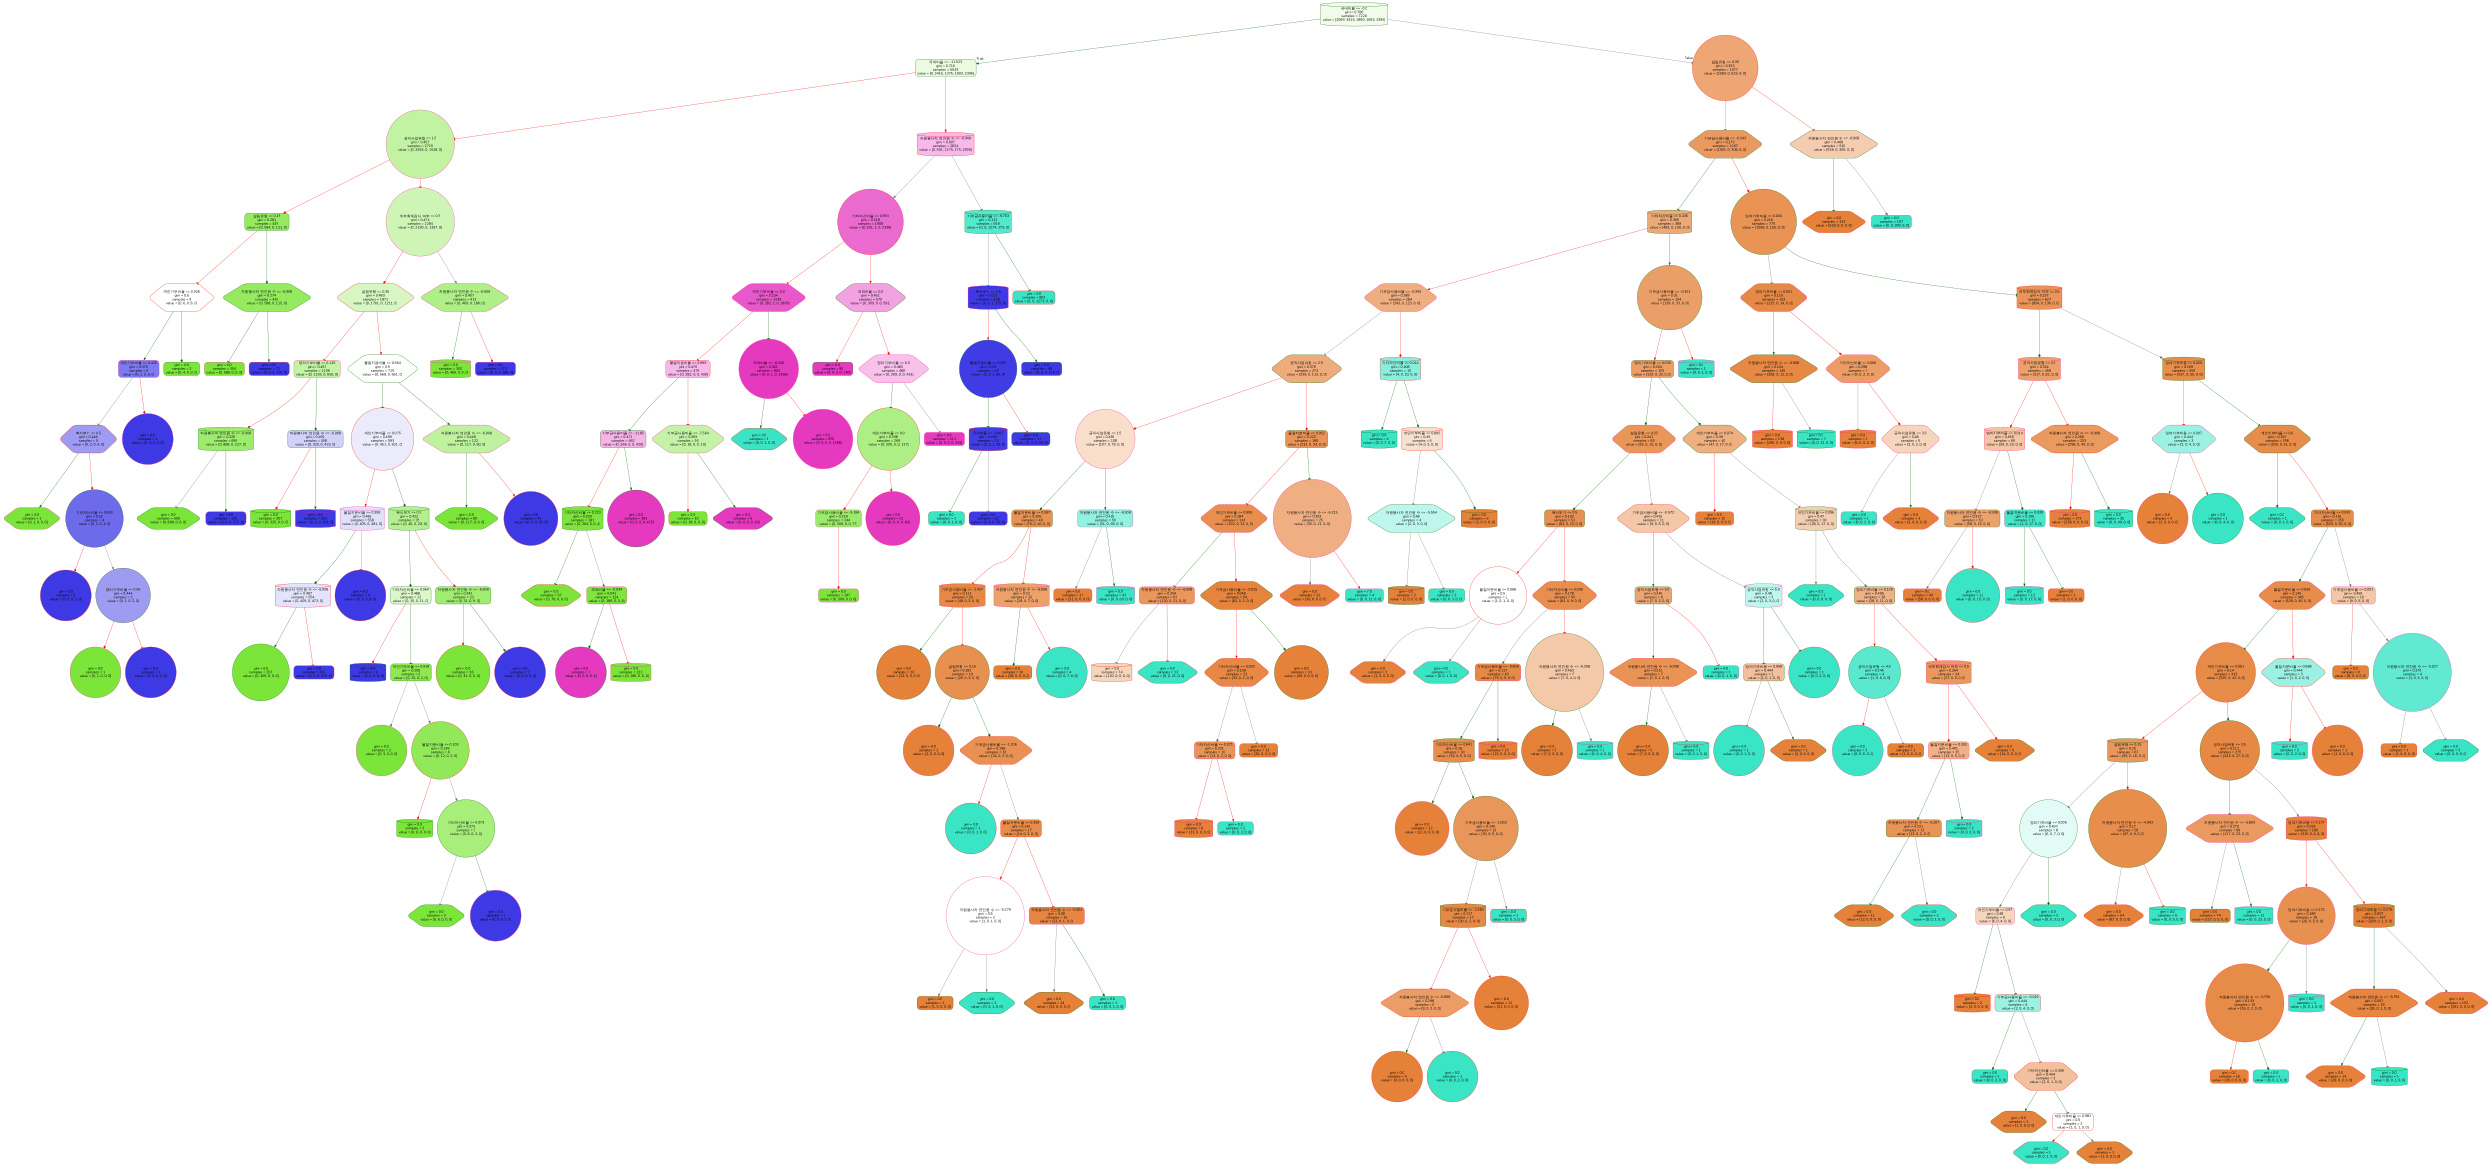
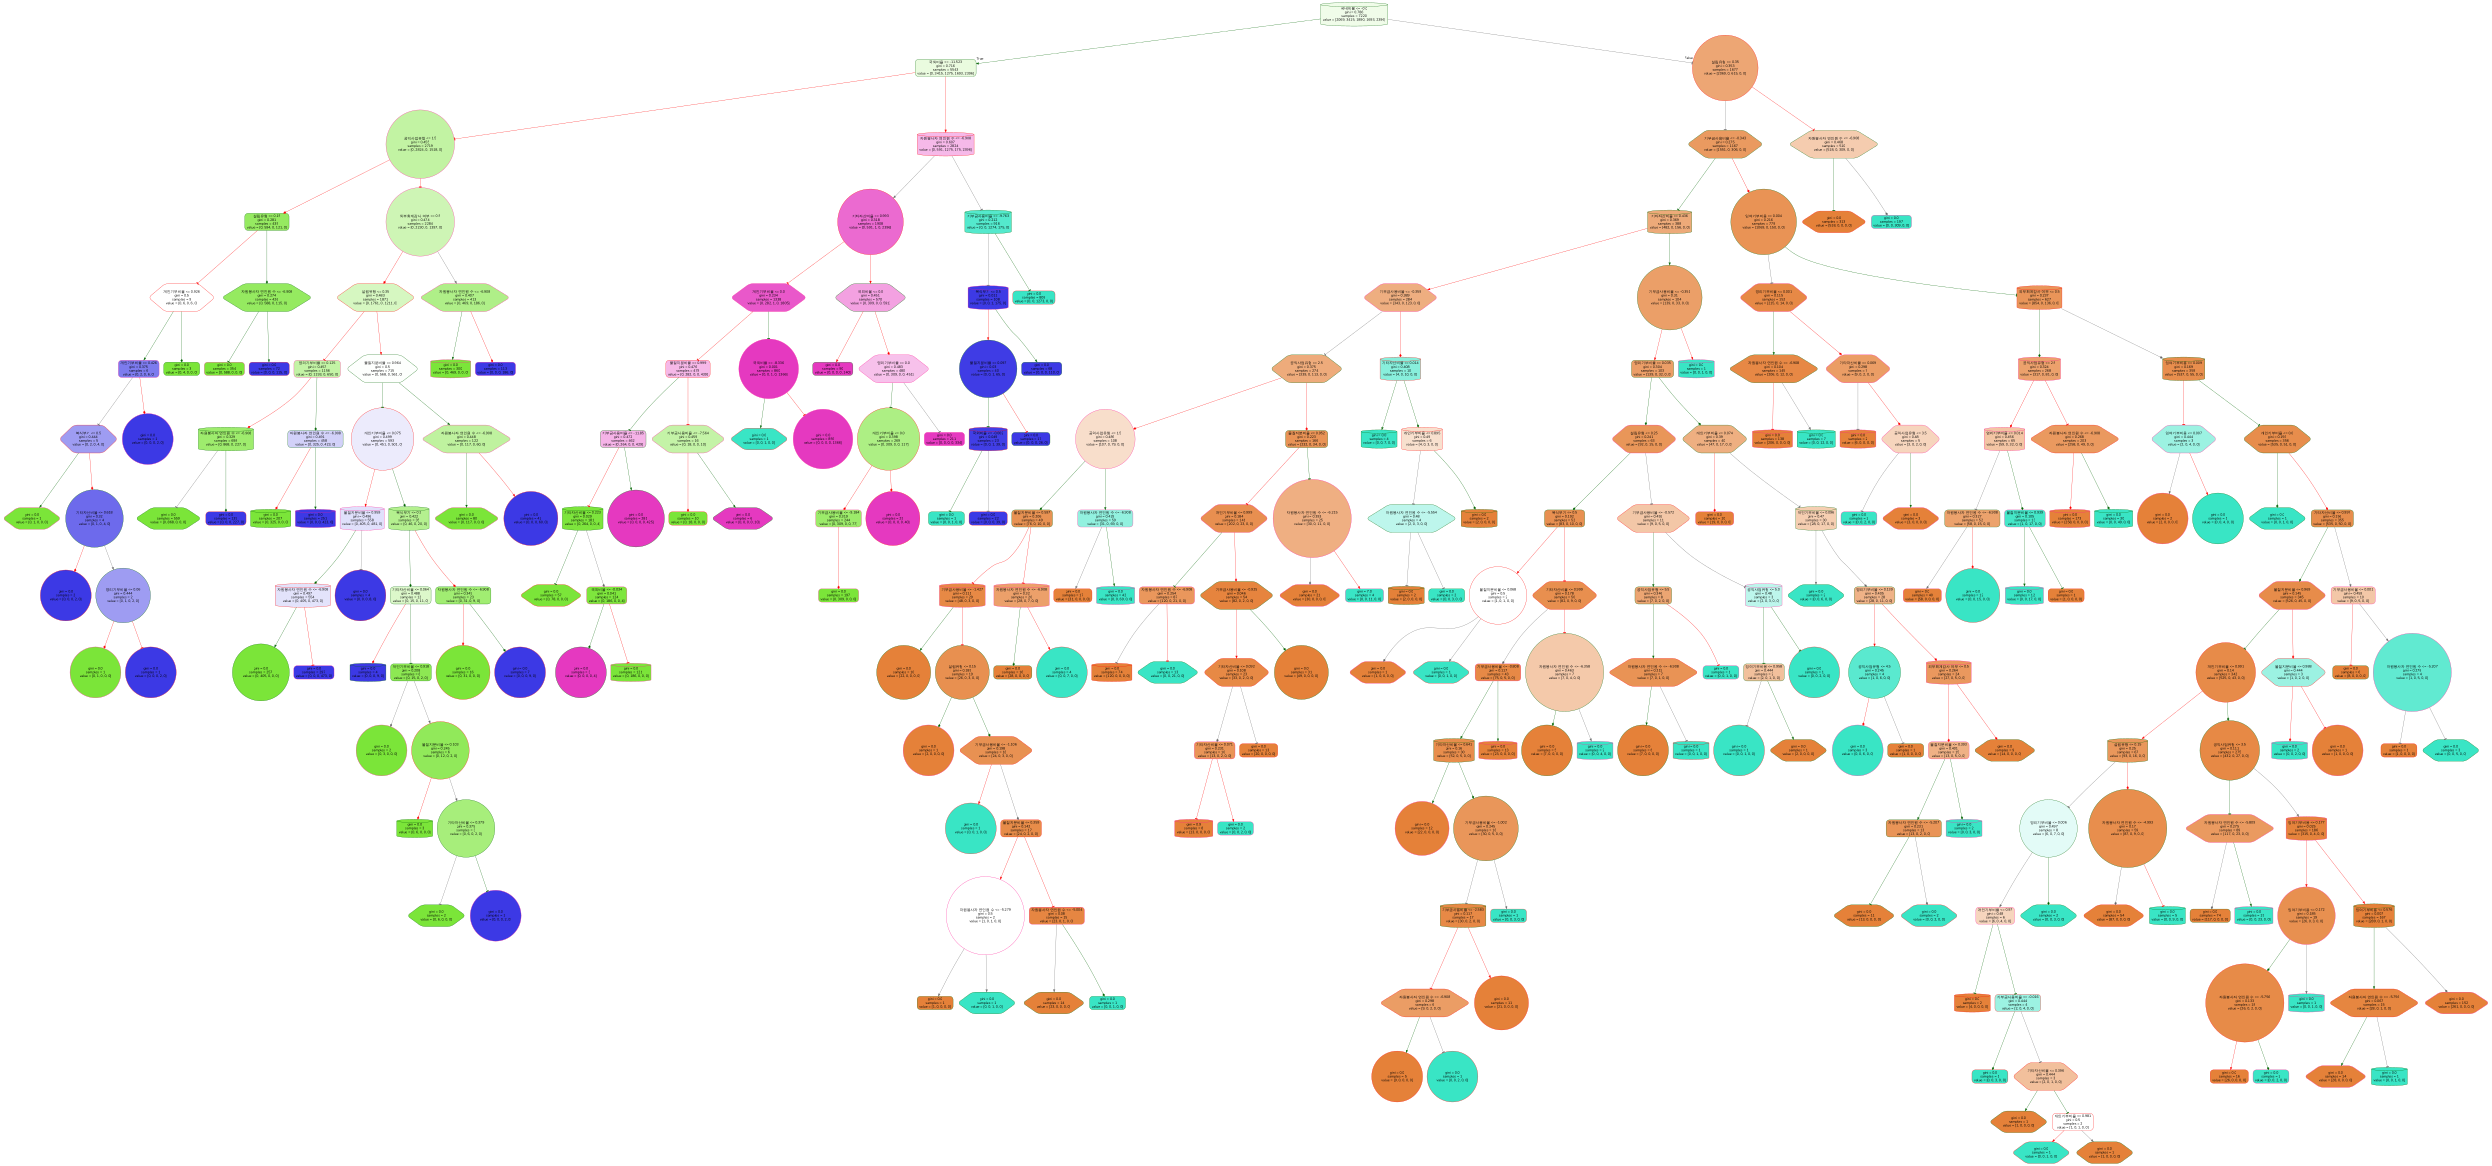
(467, 518) -> (467, 518)
(1112, 672) -> (1112, 672)
(1168, 672) -> (1168, 672)
